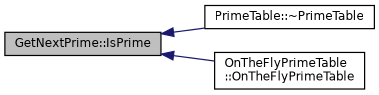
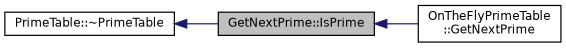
(189, 30) -> (202, 24)
(290, 71) -> (490, 24)
